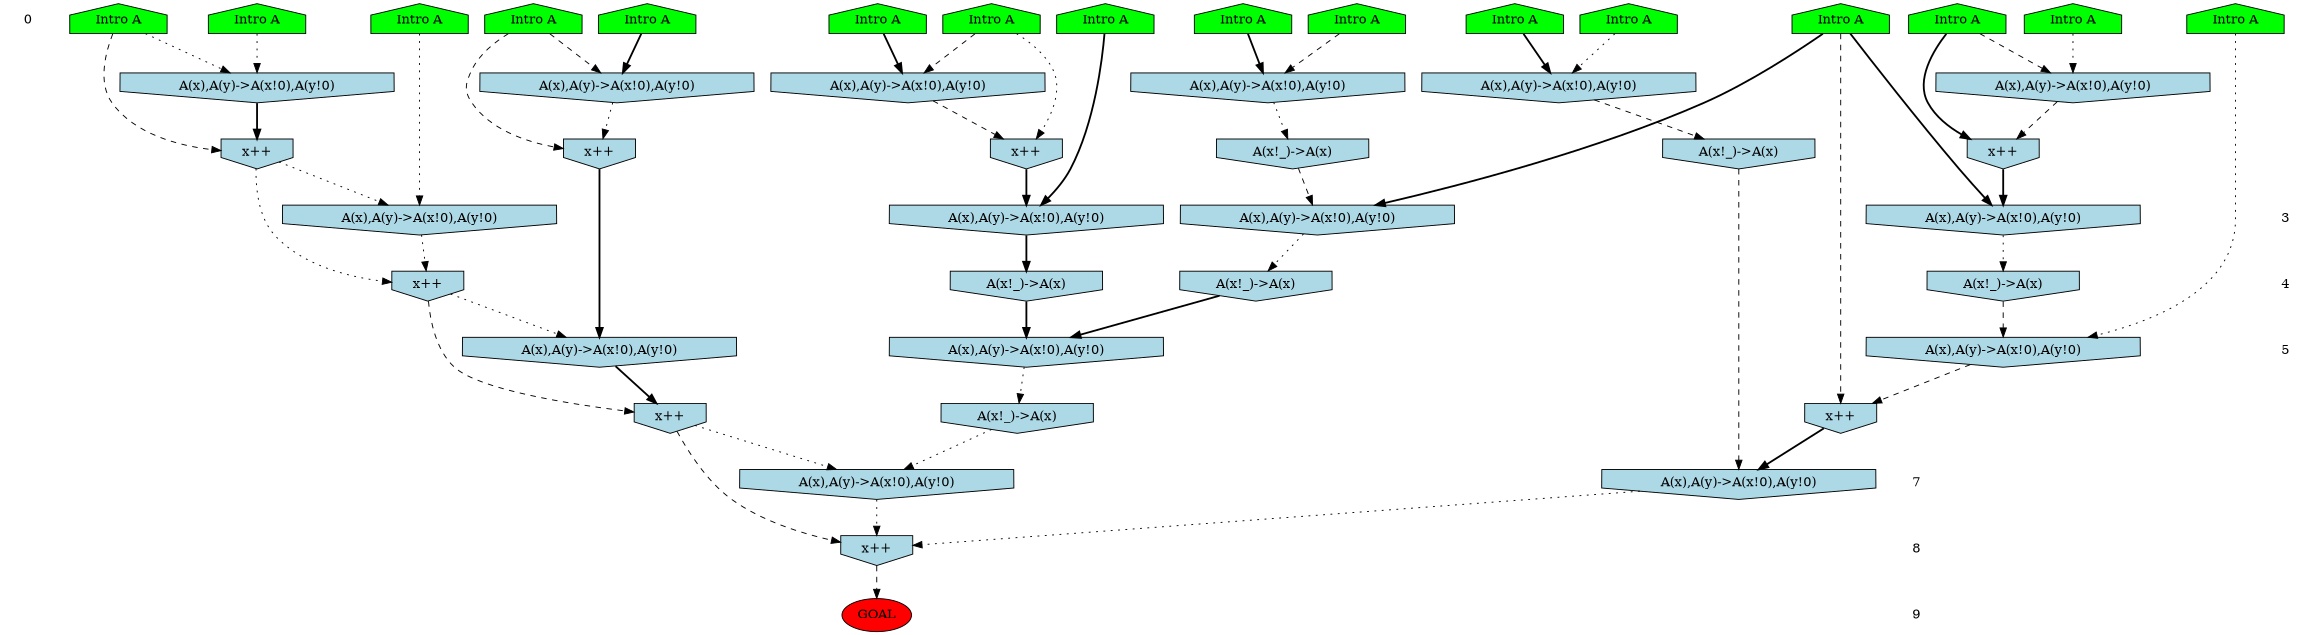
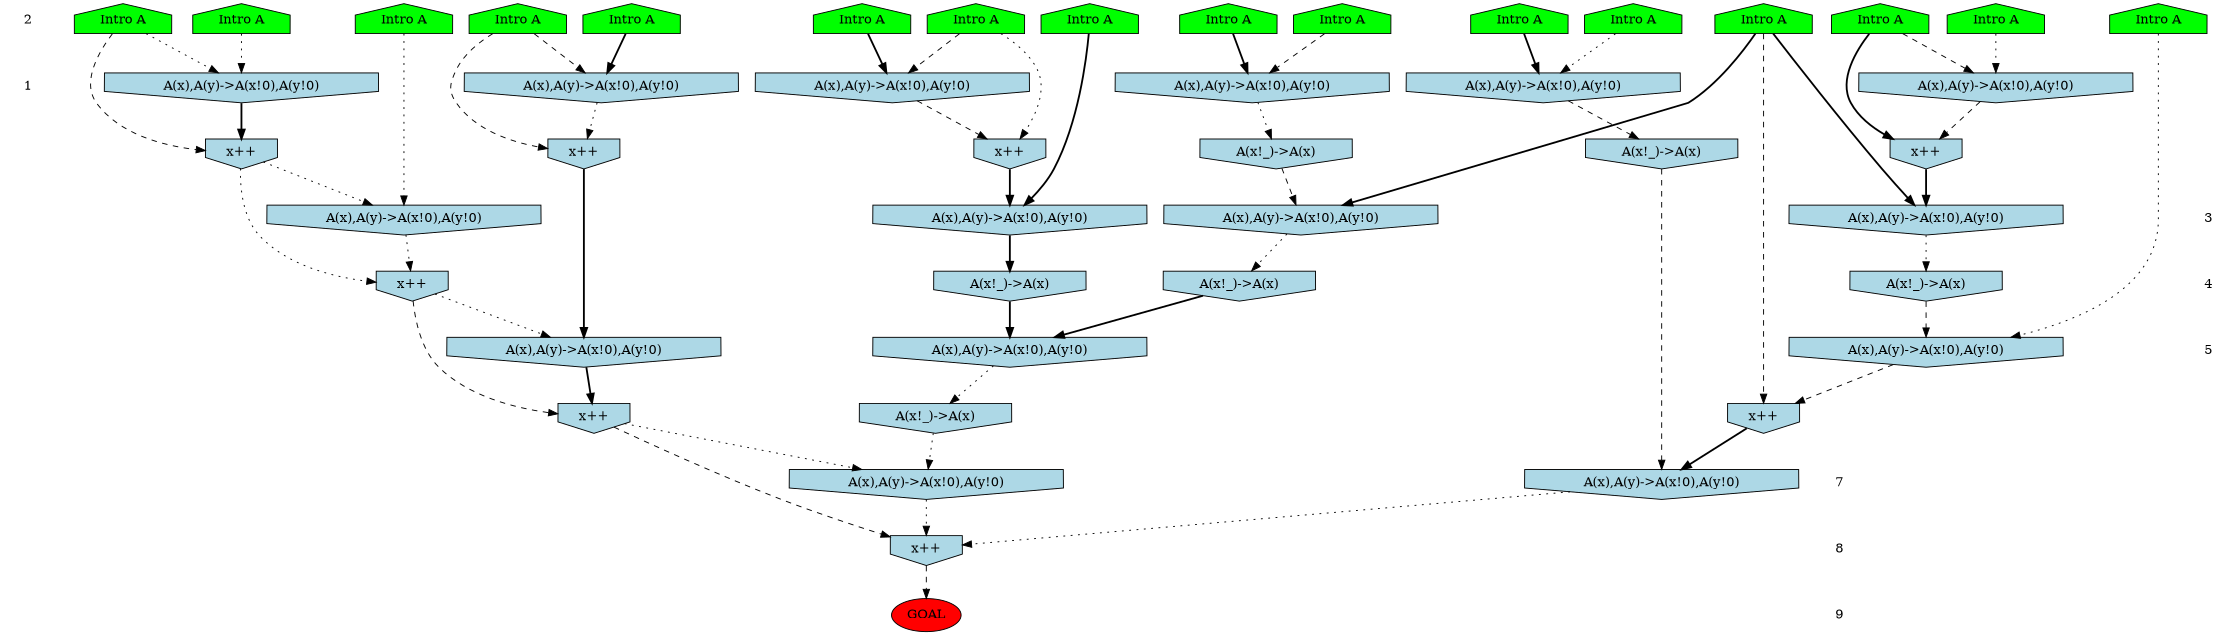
(28, 20) -> (28, 20)
none -> (28, 86)
